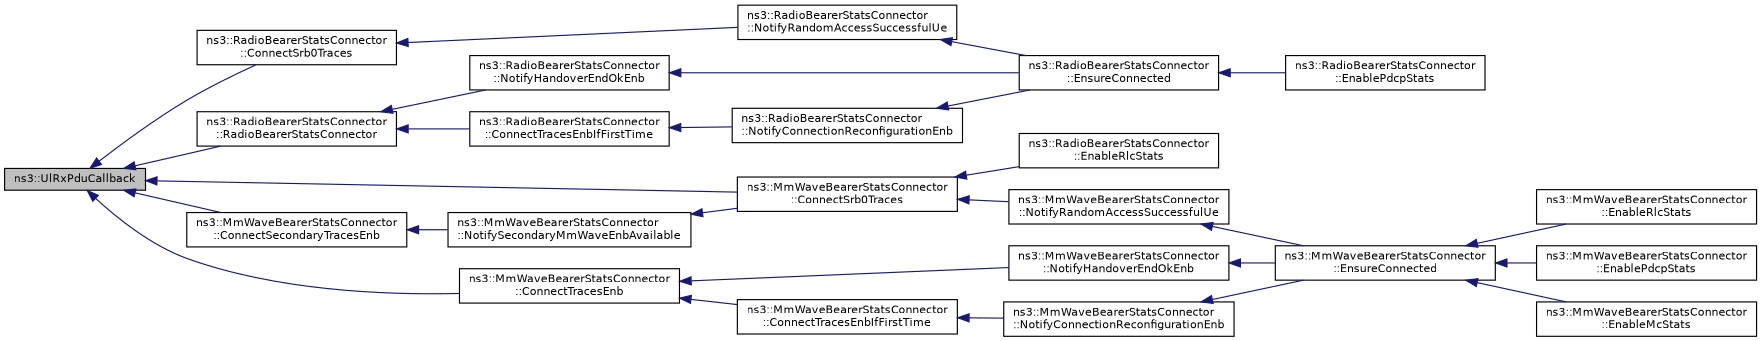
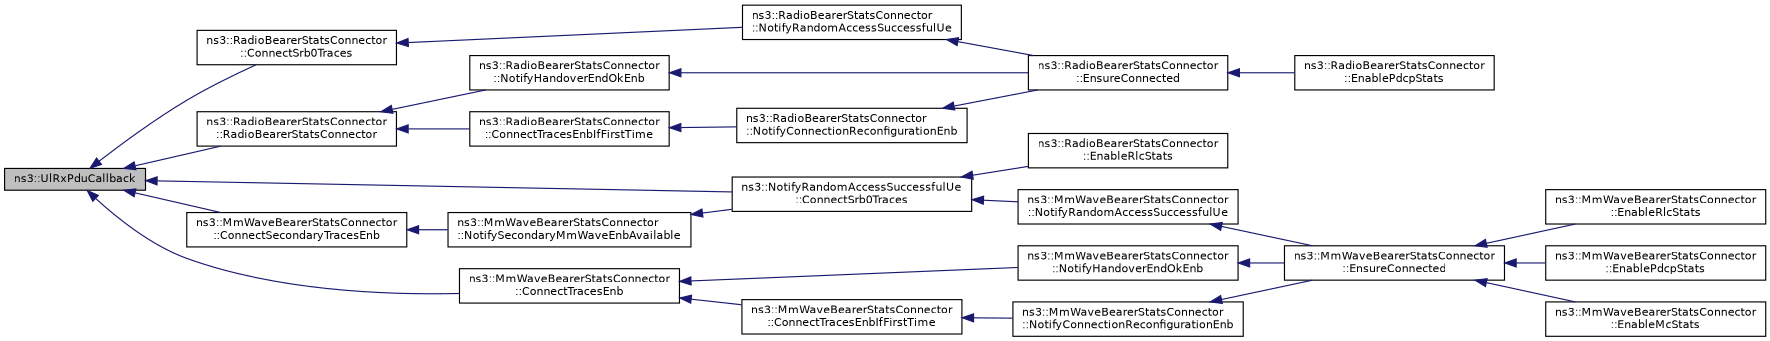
(847, 194) -> (852, 194)
